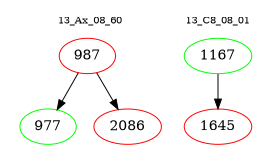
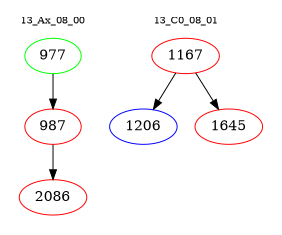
(90, 21) -> (53, 21)
(218, 21) -> (186, 21)
(218, 56) -> (186, 56)
(70, 87) -> (53, 87)
none -> (143, 127)
